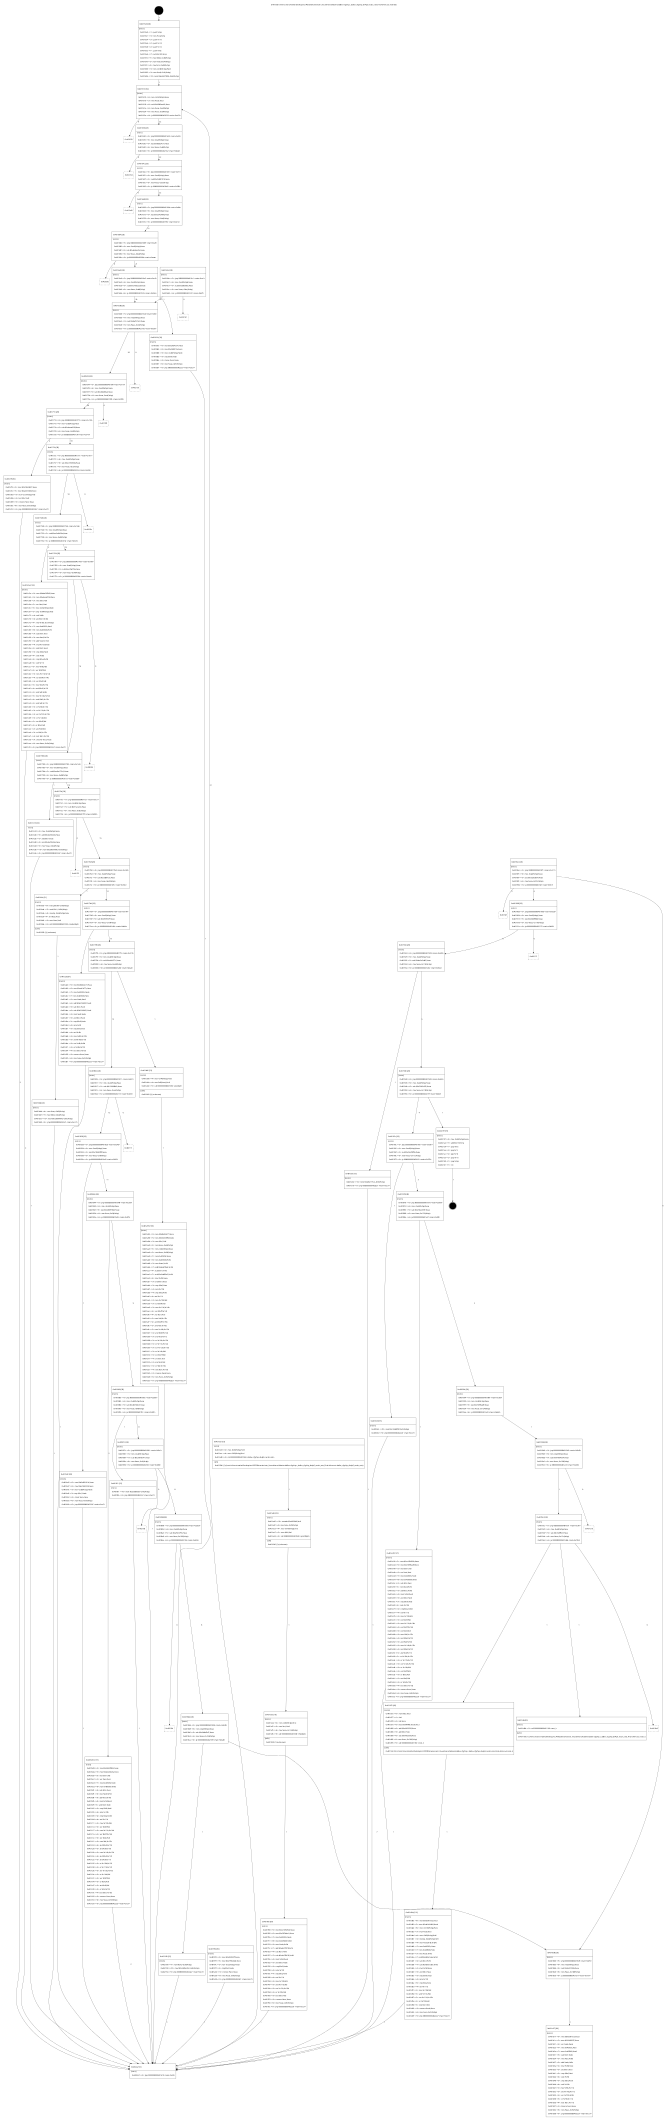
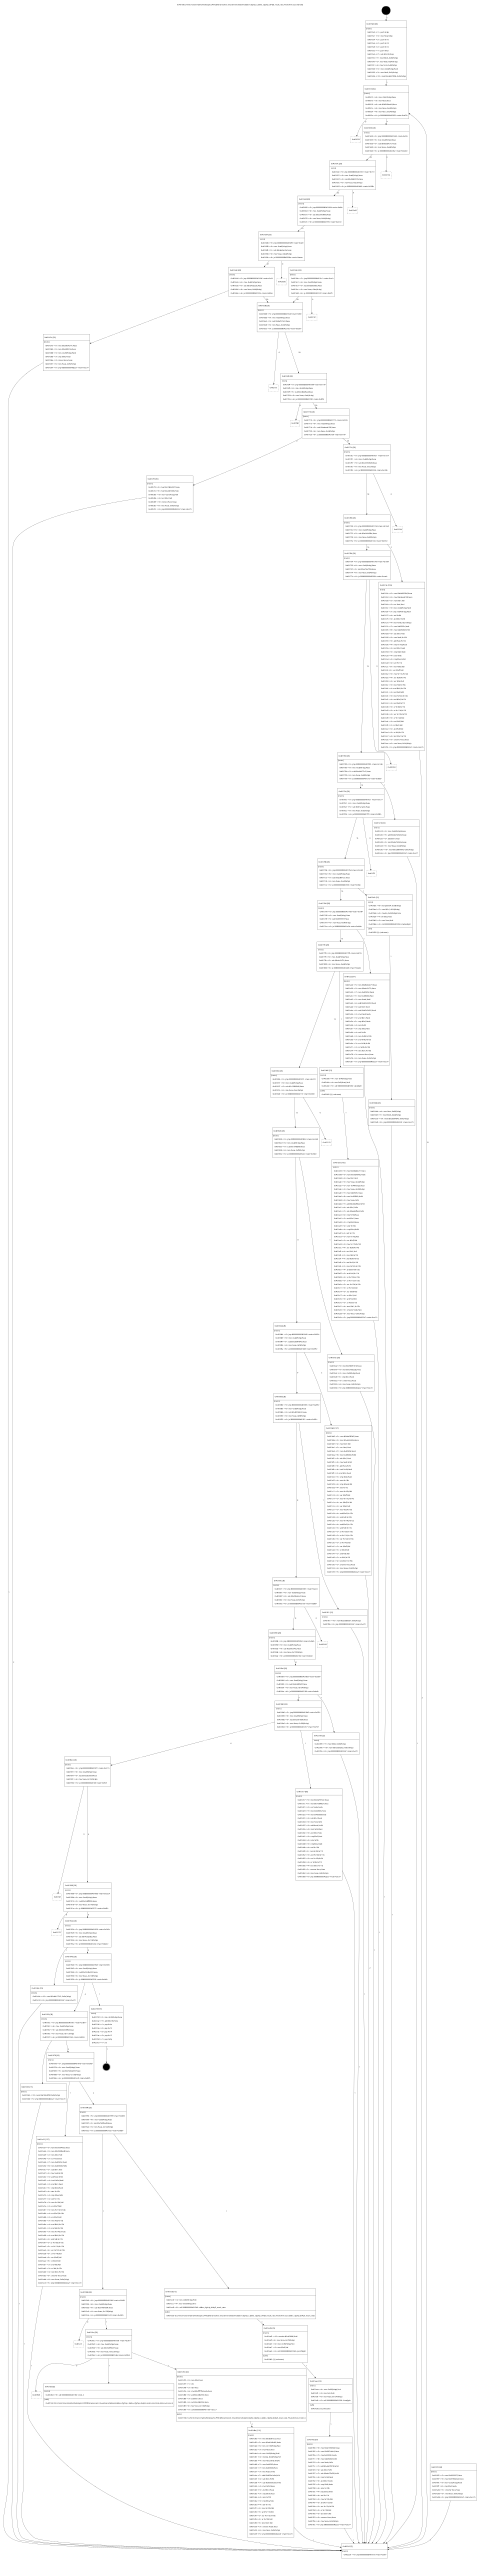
(662, 1382) -> (193, 1744)
(169, 1729) -> none
none -> (353, 2206)
none -> (171, 2211)
